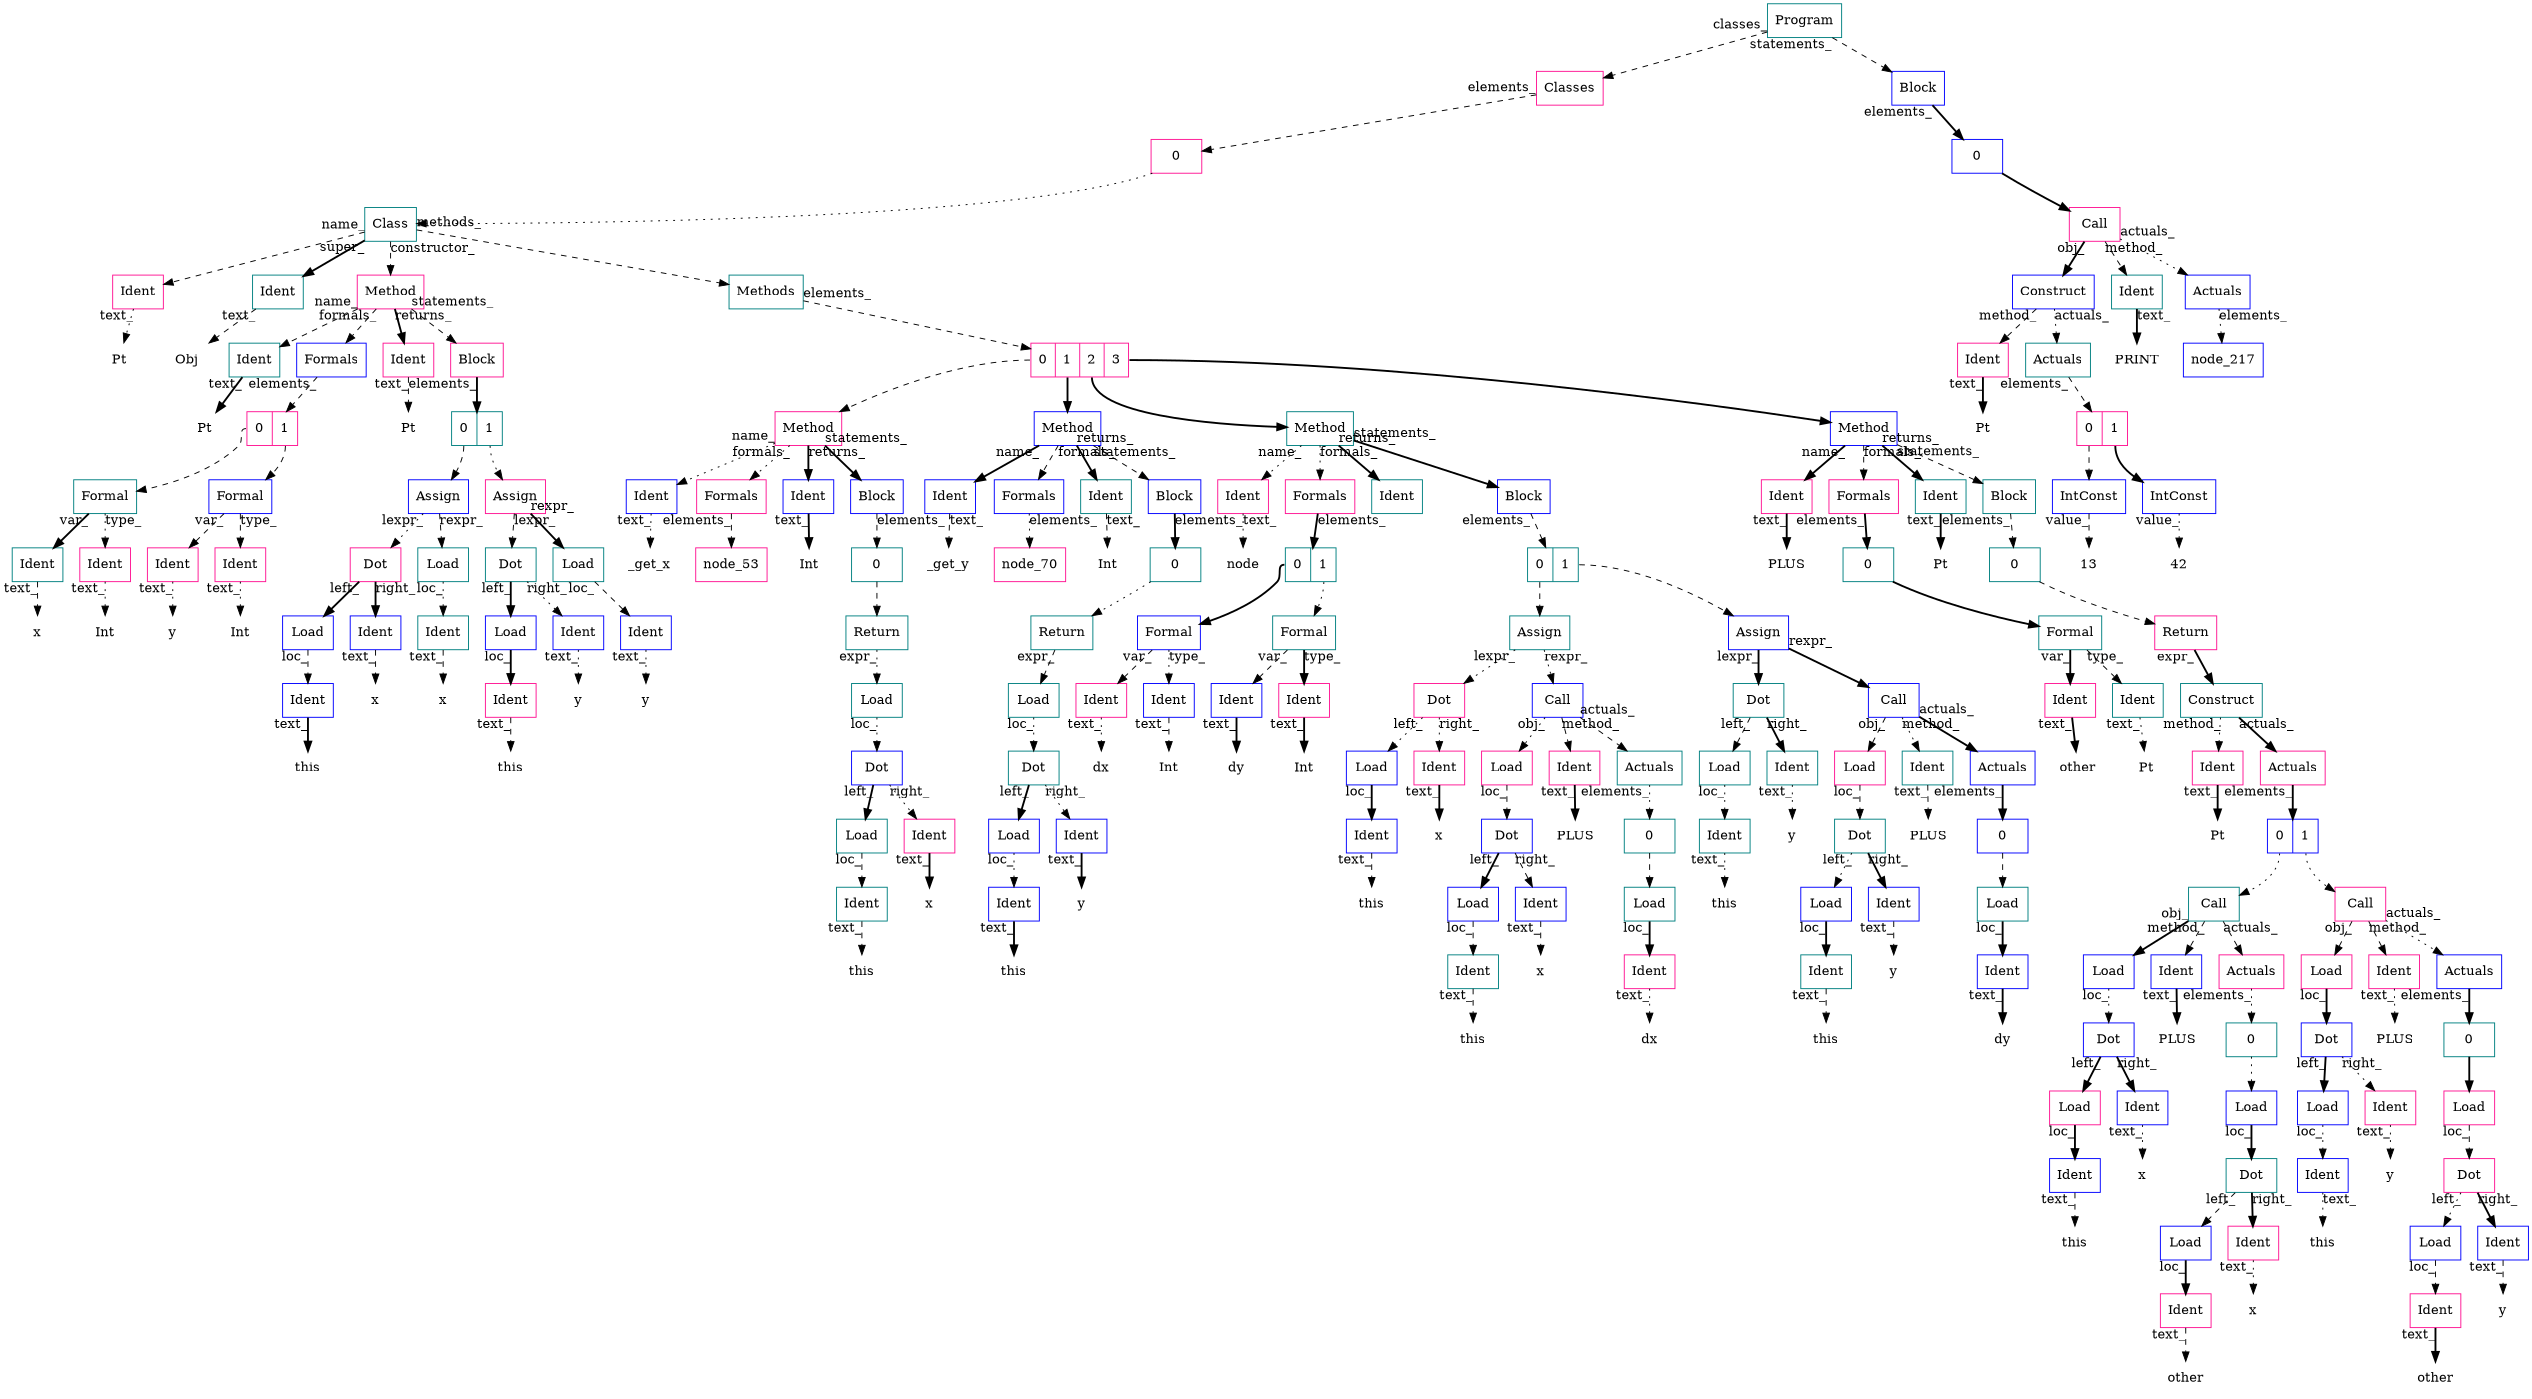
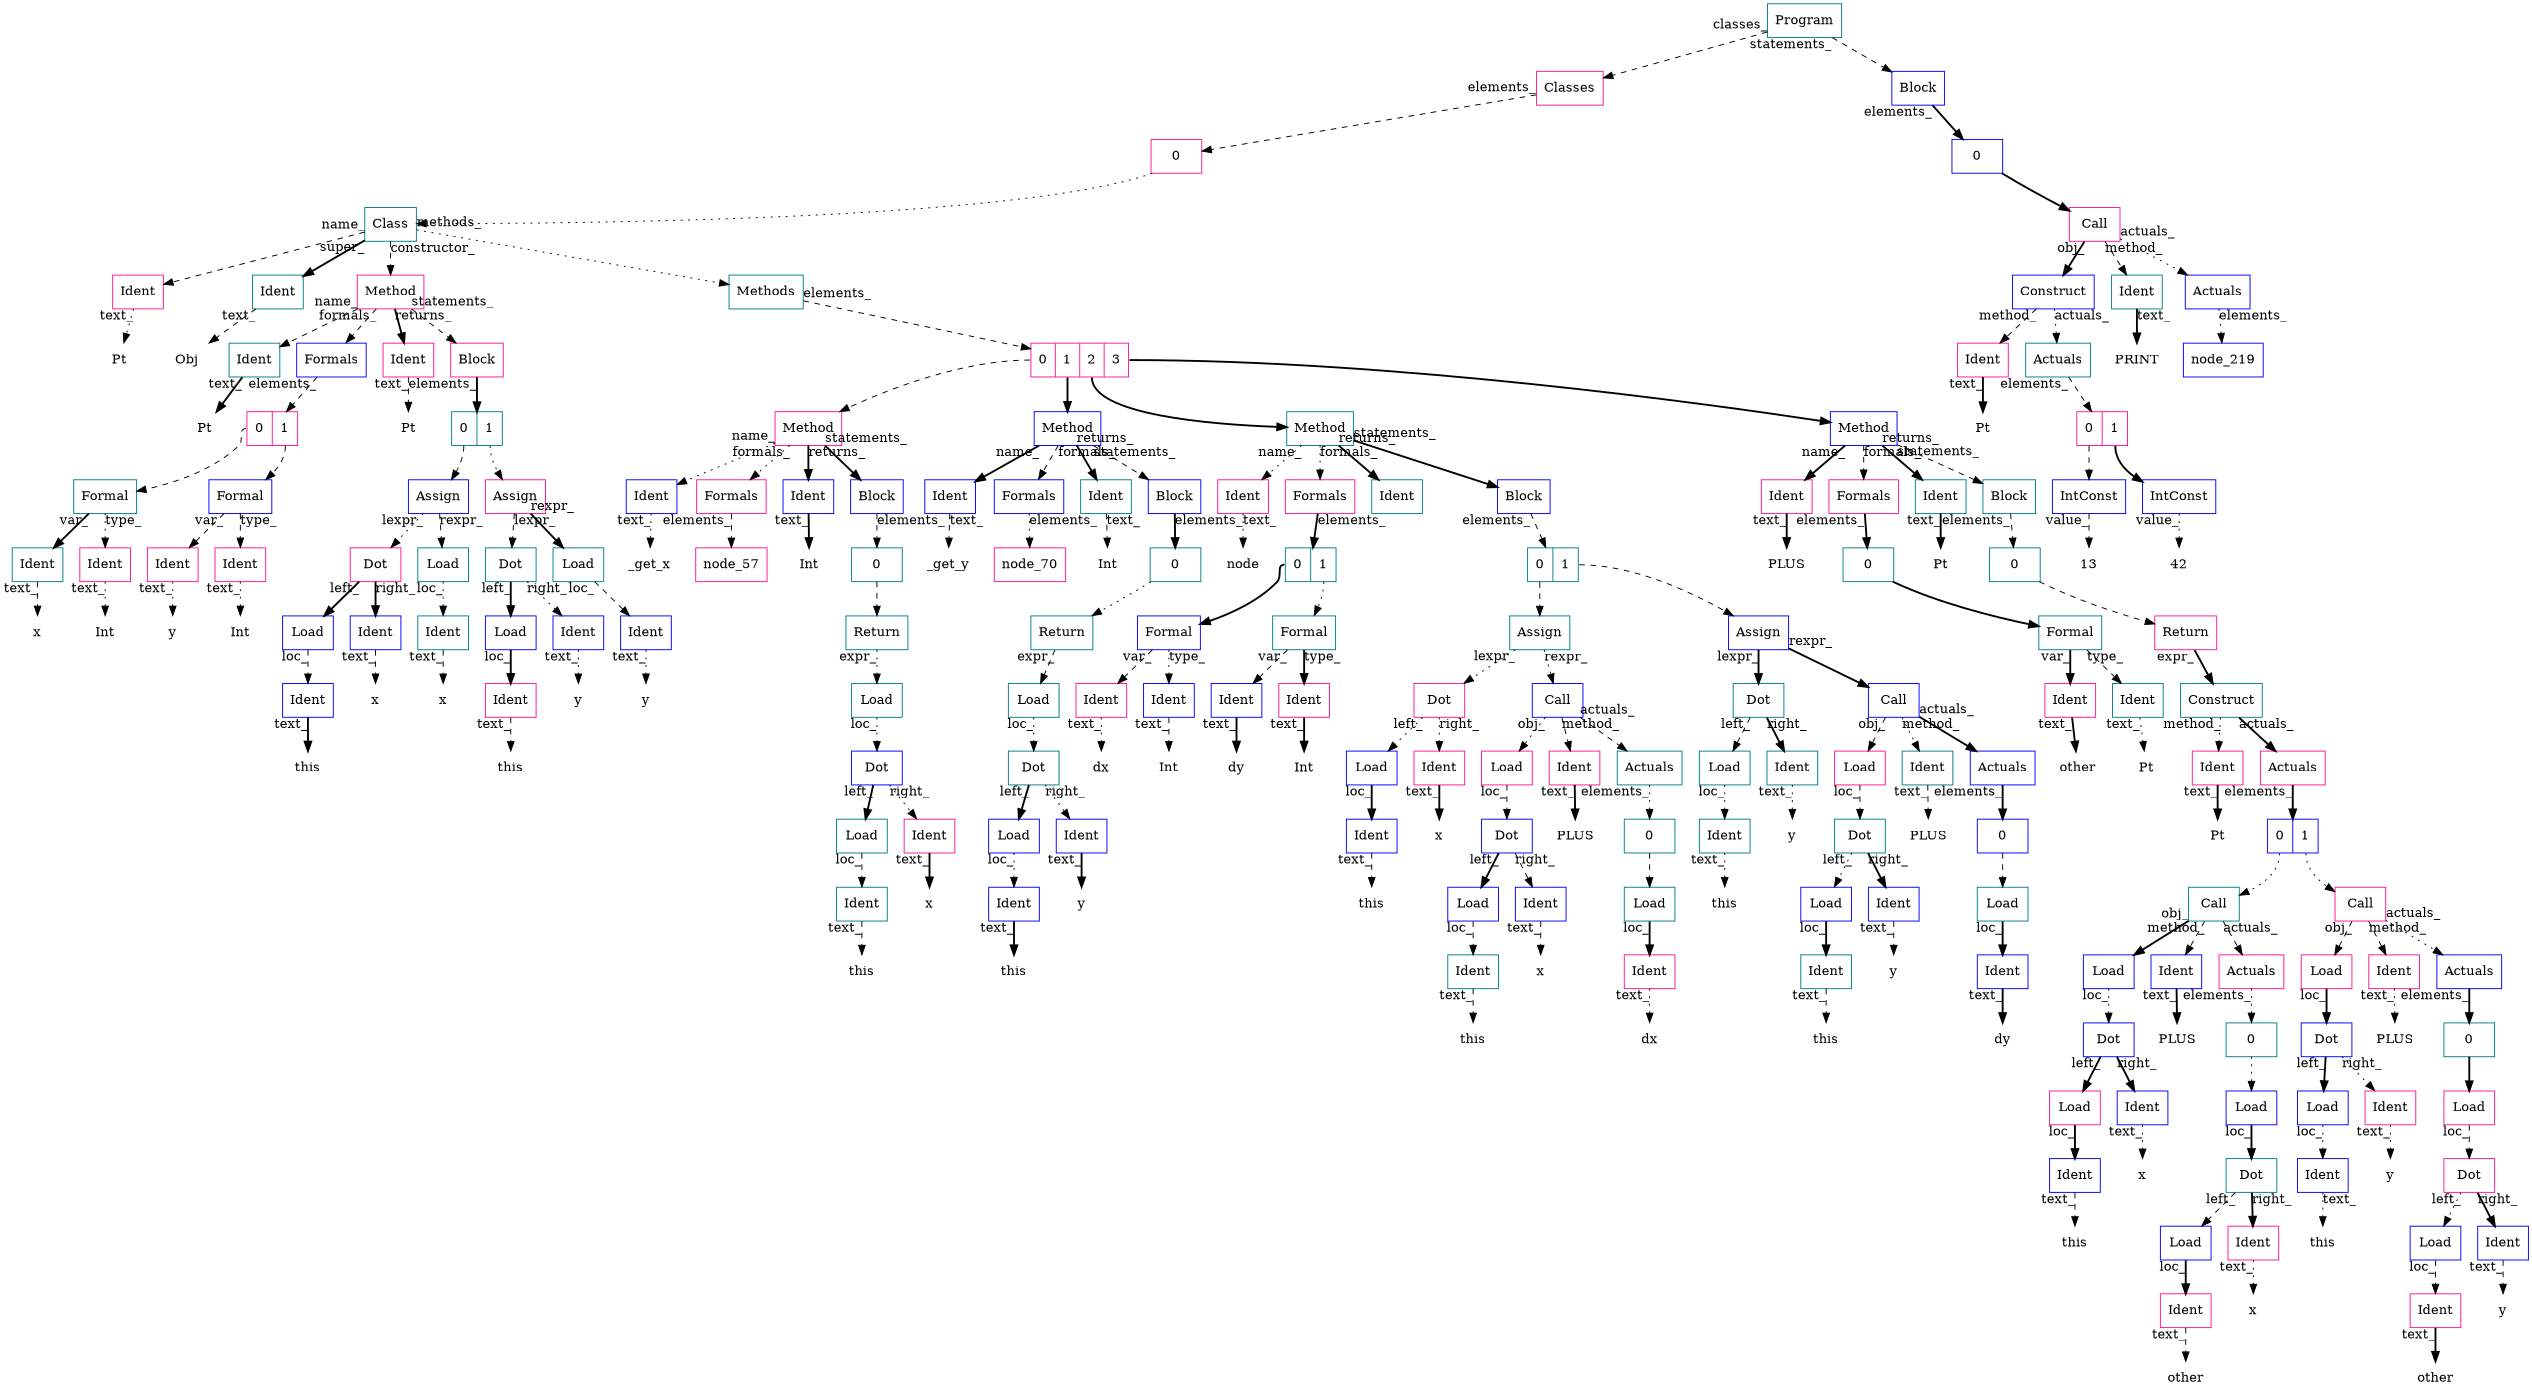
(568, 256) -> (568, 256)
(2223, 360) -> (2223, 360)
(731, 565) -> (731, 565)
